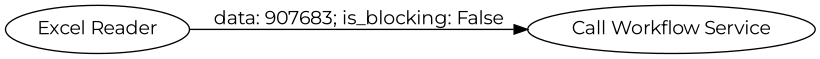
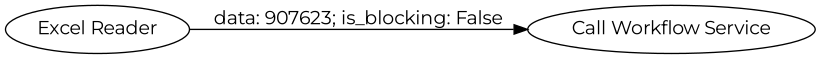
(359, 19) -> (359, 19)
